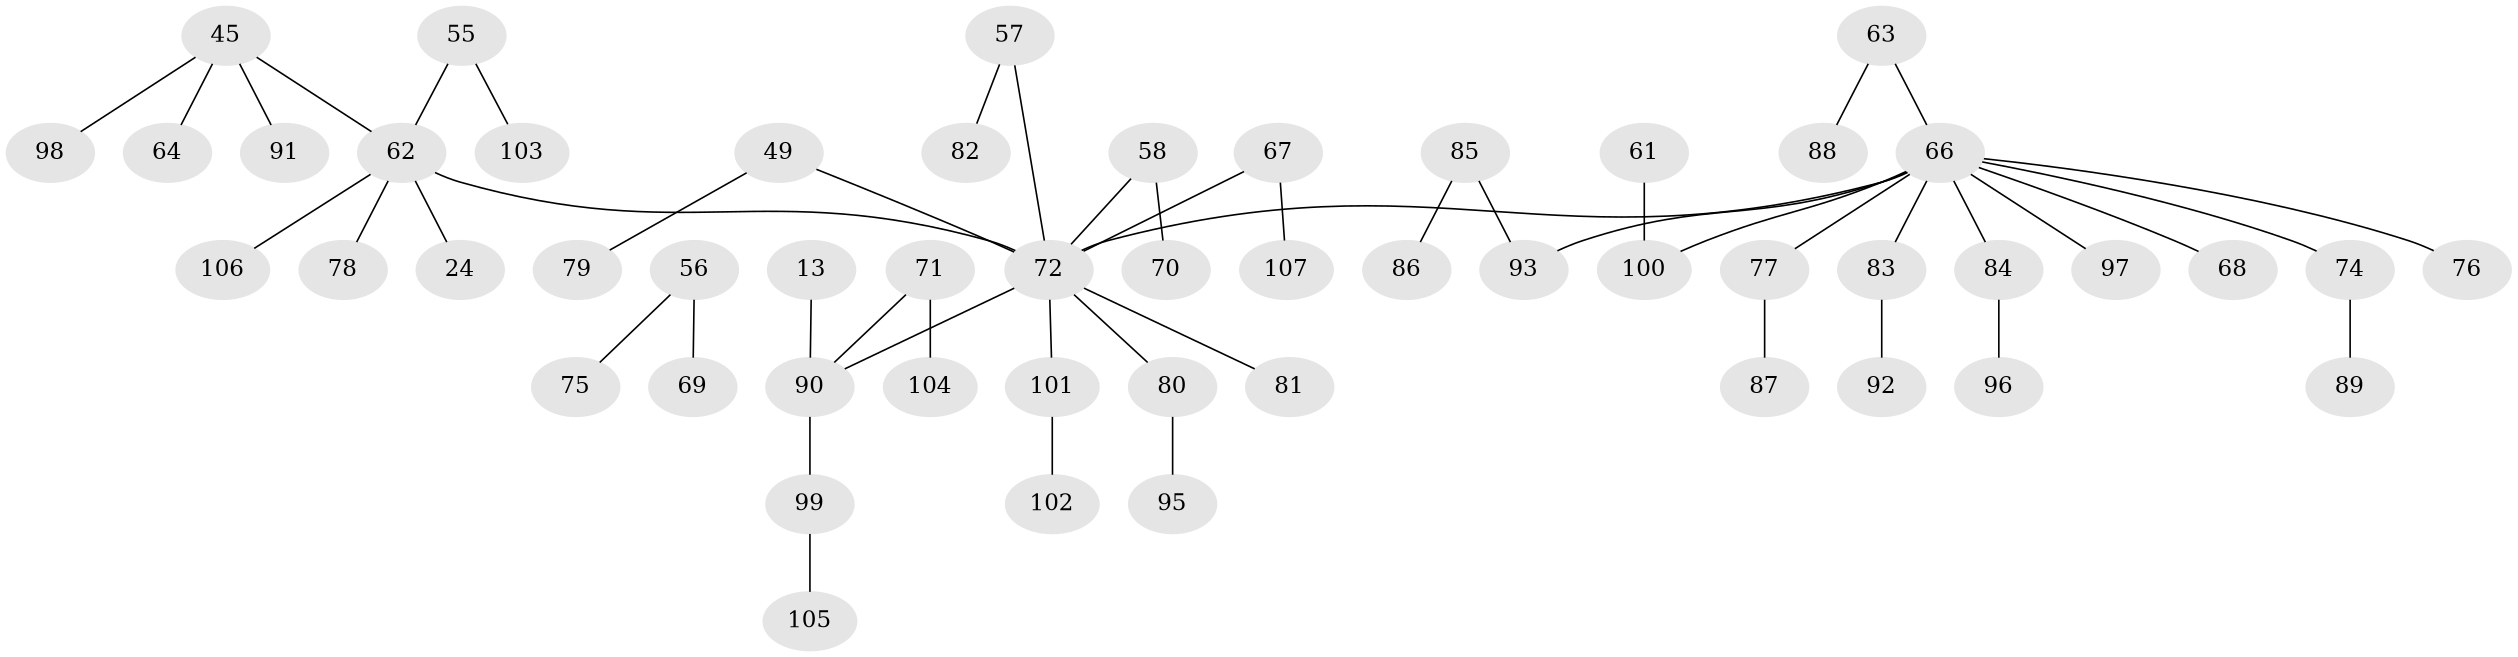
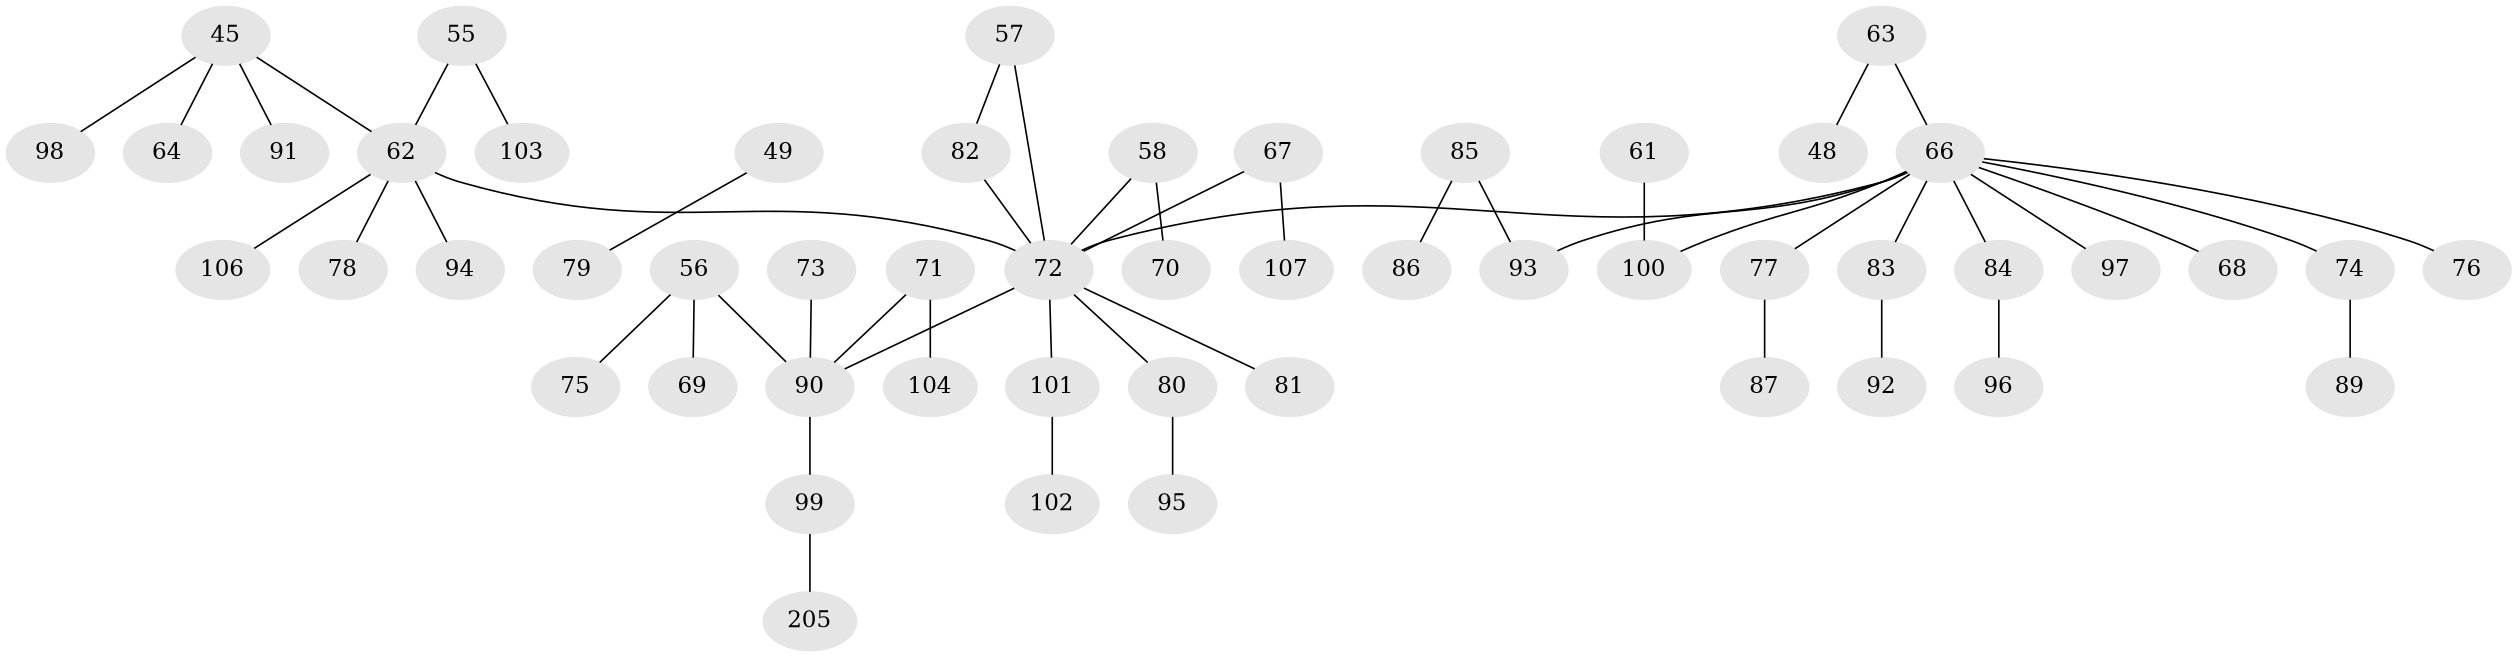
(1823, 153) -> (1823, 153)
(916, 210) -> (1008, 211)
(460, 270) -> (460, 270)
(812, 270) -> (812, 270)
none -> (752, 329)
(810, 621) -> (810, 621)
